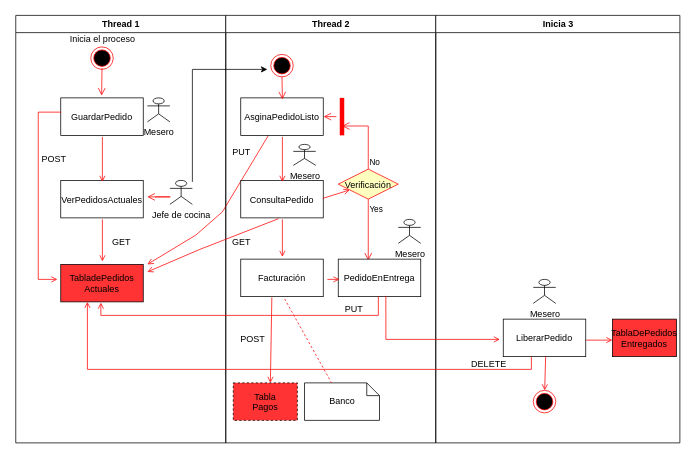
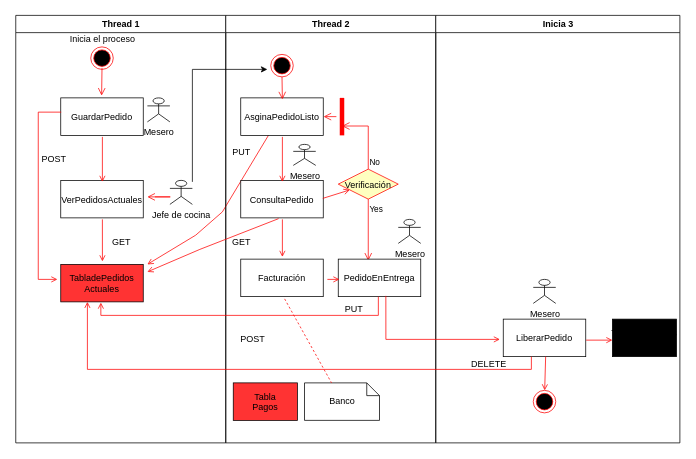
(644, 338) -> (644, 338)
(271, 339) -> none
(265, 402) -> (265, 402)
